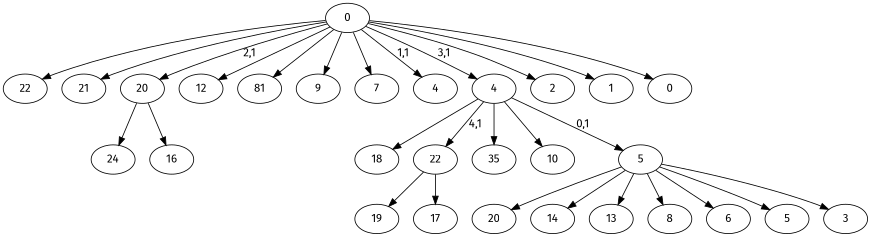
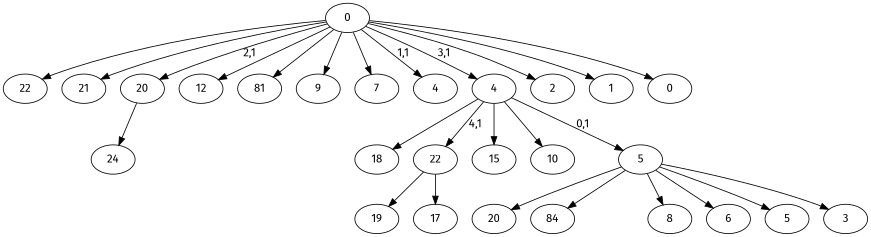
(172, 160) -> none
(494, 160) -> (494, 160)
(553, 219) -> (553, 219)
(611, 219) -> none
